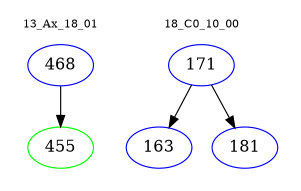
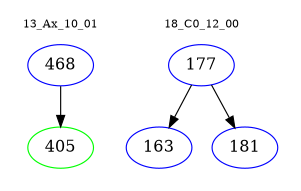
(61, 25) -> (61, 25)
(202, 25) -> (202, 25)
(201, 65) -> (201, 65)
(61, 148) -> (61, 148)
